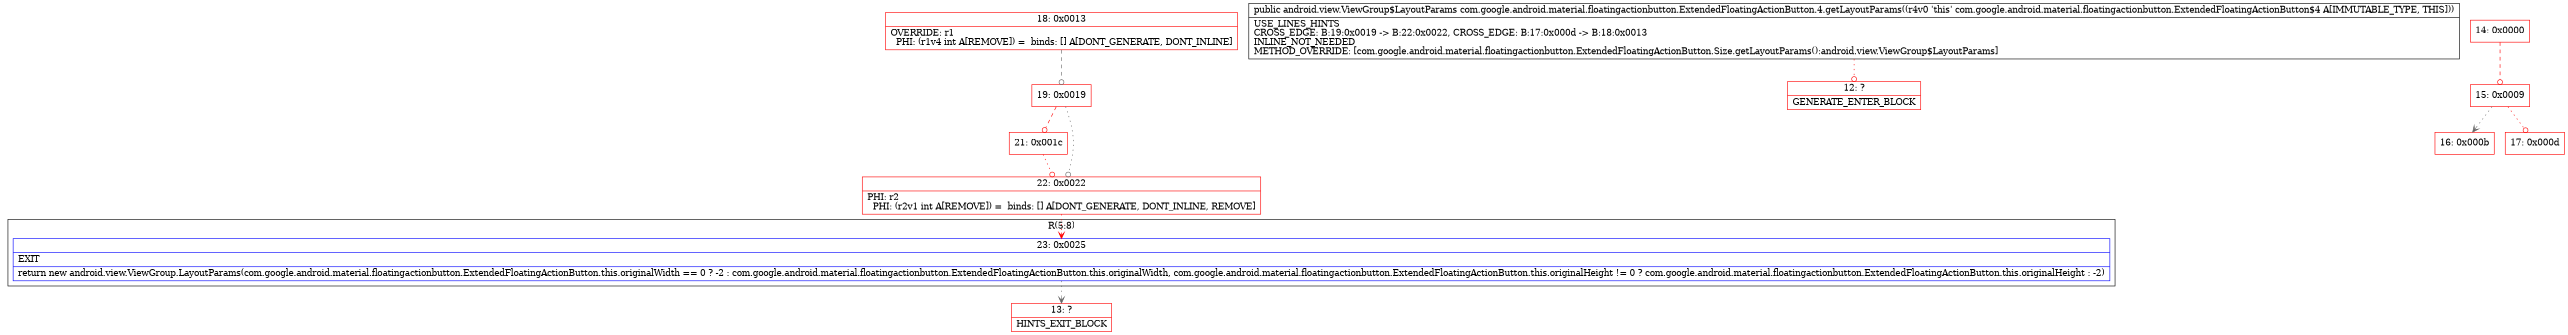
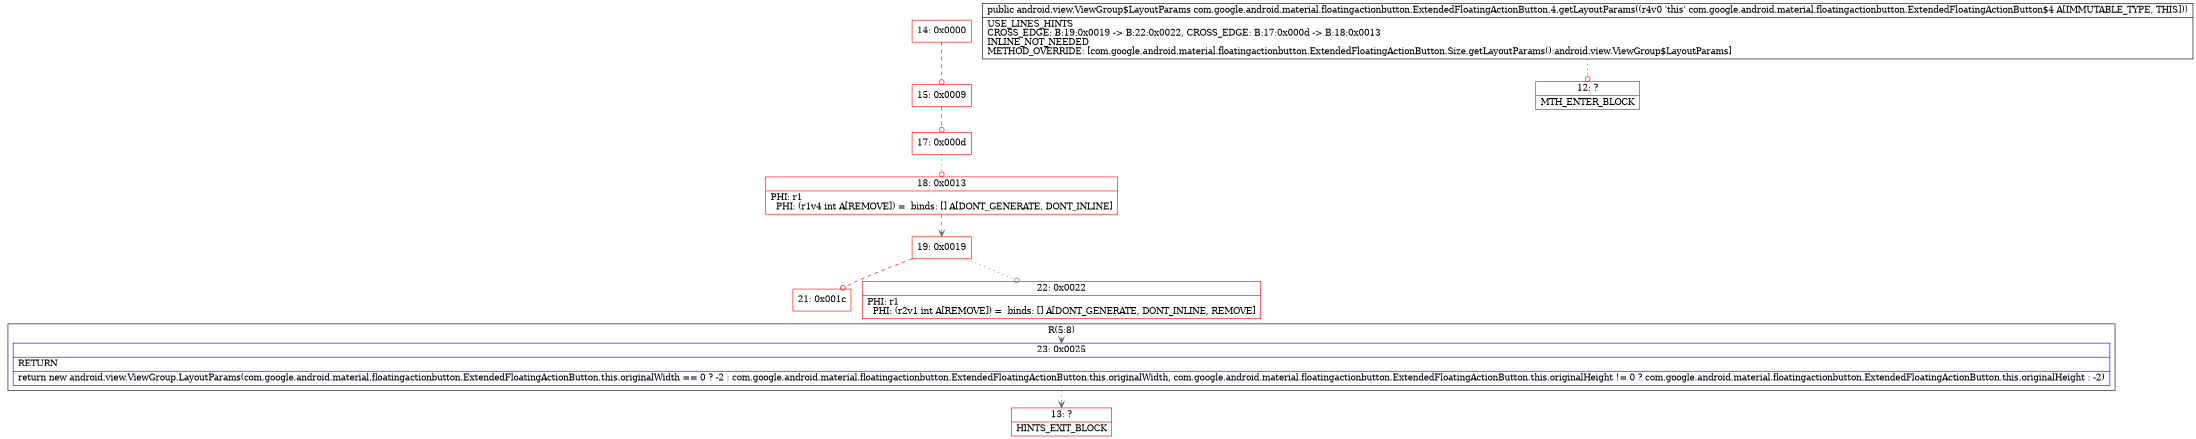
(924, 33) -> (788, 198)
(1062, 65) -> (942, 222)
(1854, 102) -> (1588, 102)
(2516, 118) -> (942, 117)
(2465, 143) -> none
none -> (942, 163)
(1047, 163) -> none
(885, 198) -> (885, 302)
(1062, 223) -> (1062, 328)
(29, 259) -> (38, 364)
